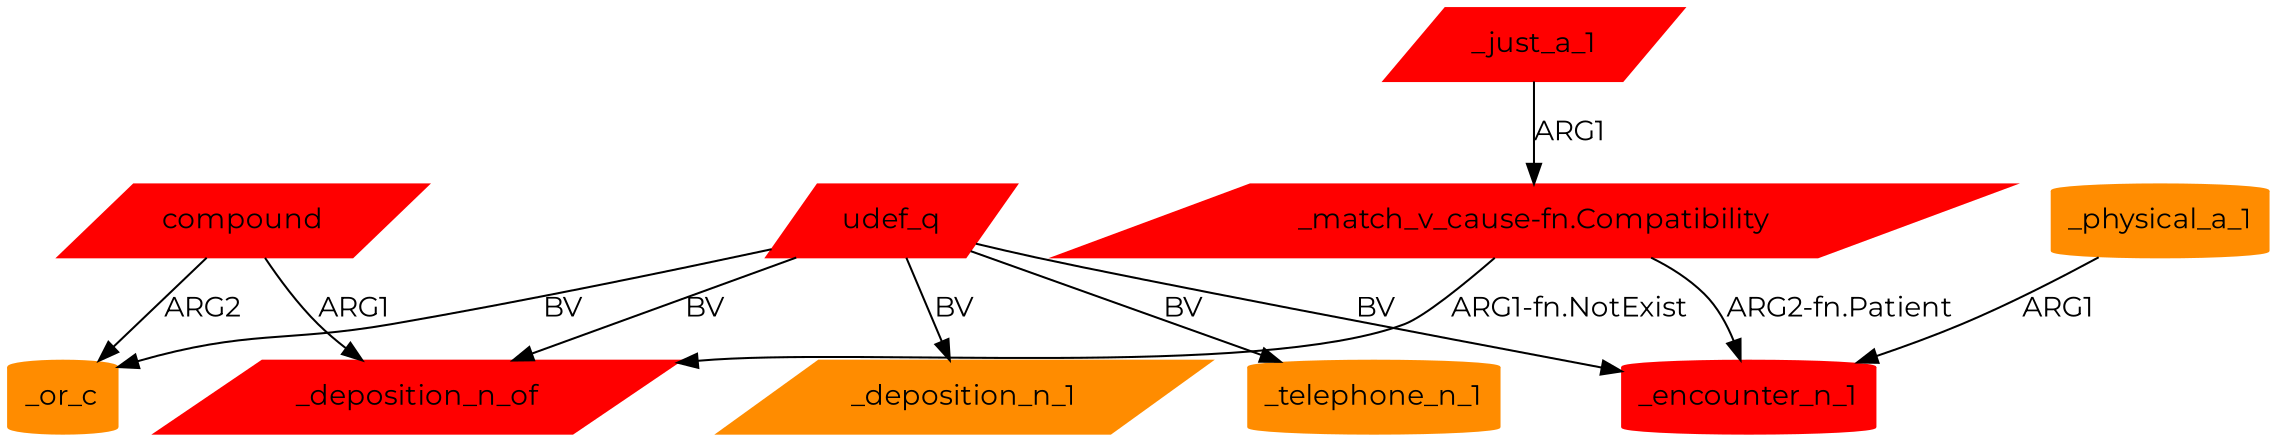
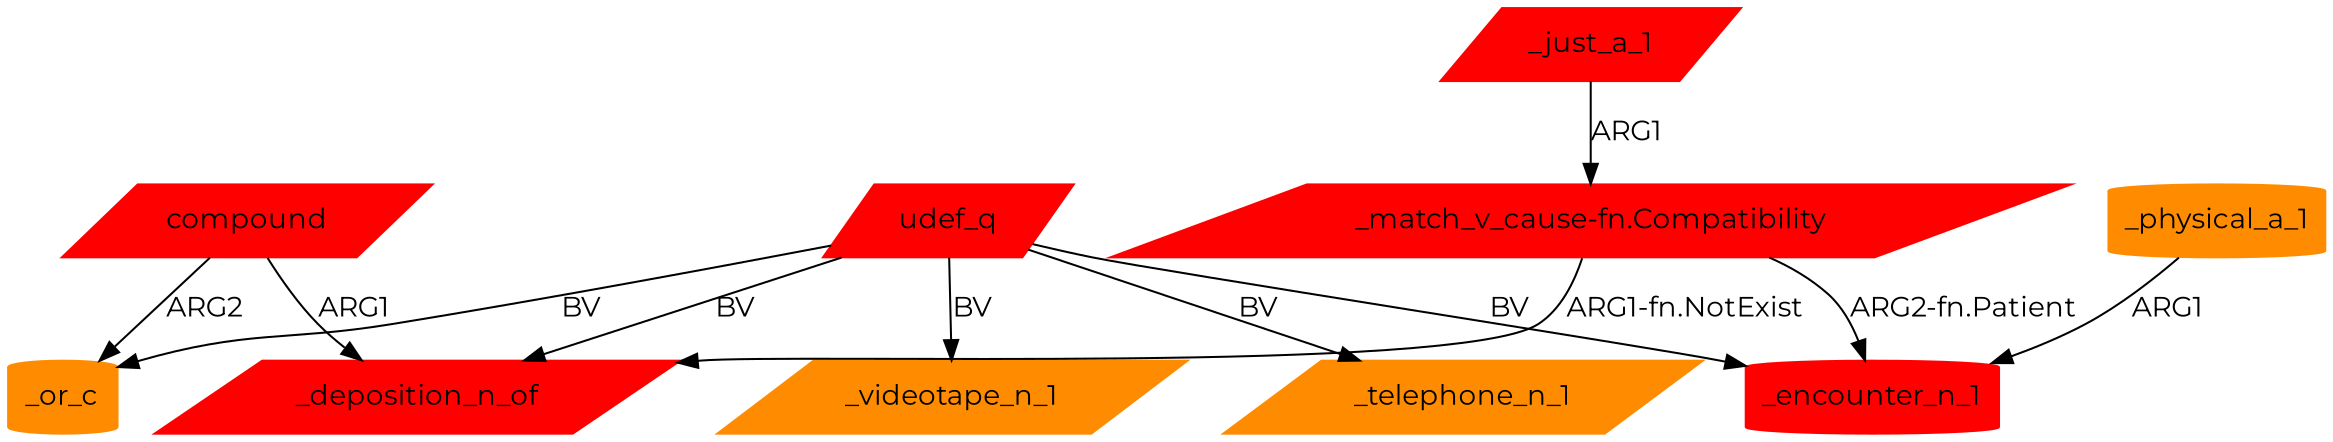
(965, 397) -> (952, 397)
(1374, 397) -> (1463, 397)
